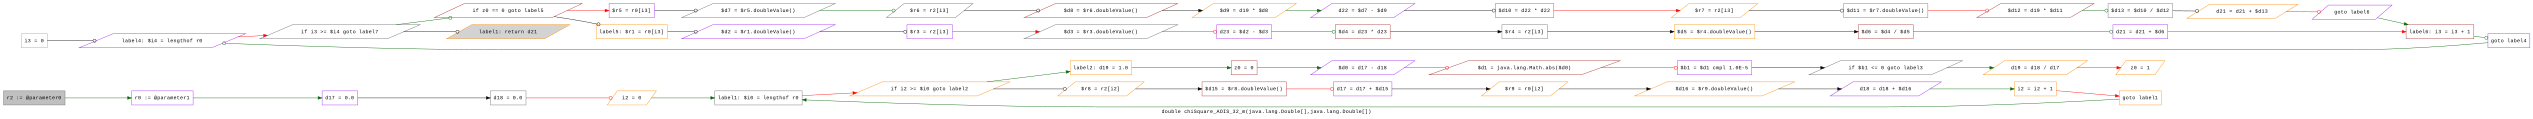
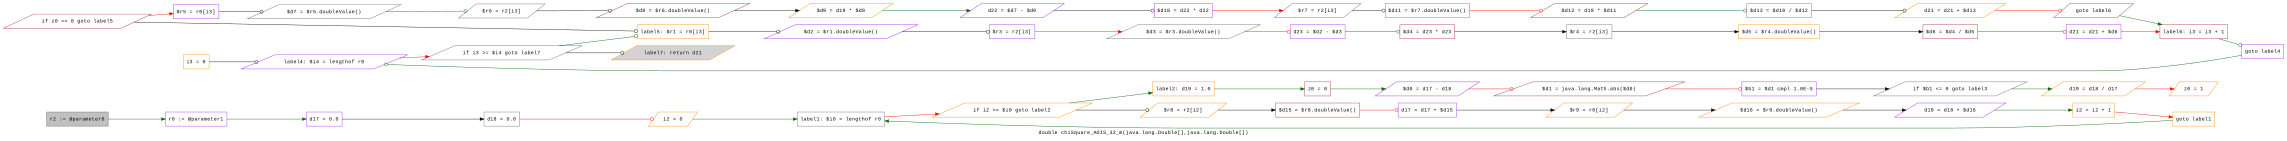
(1715, 11) -> (1318, 11)
(422, 21) -> (597, 41)
(508, 32) -> (673, 53)
